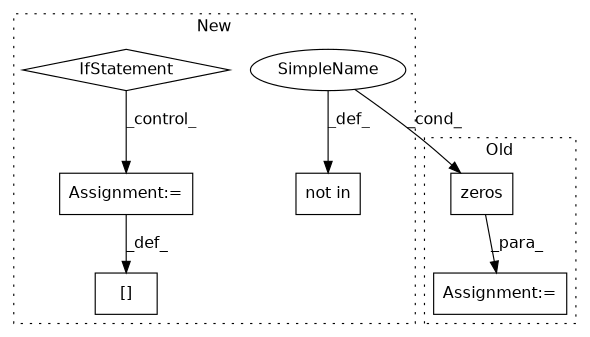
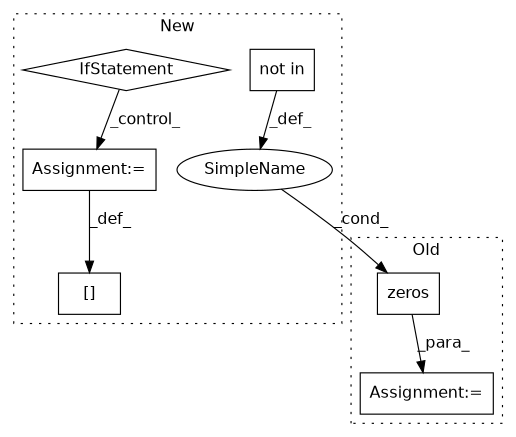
(328, 126) -> (270, 114)
